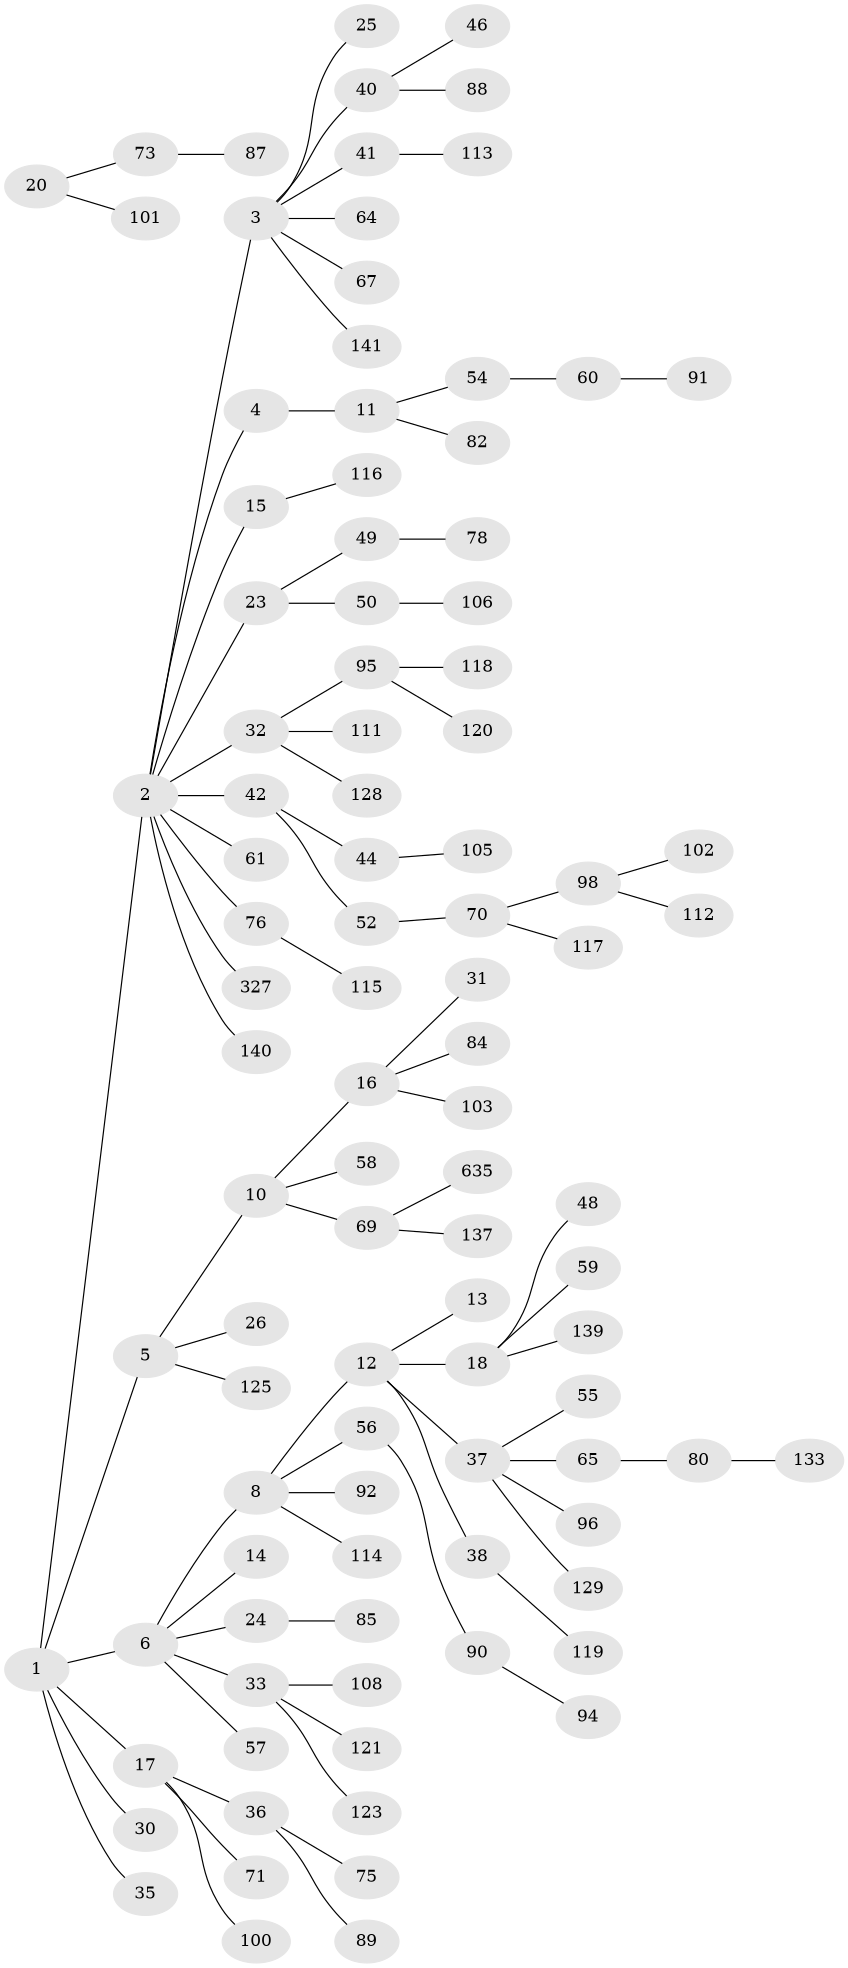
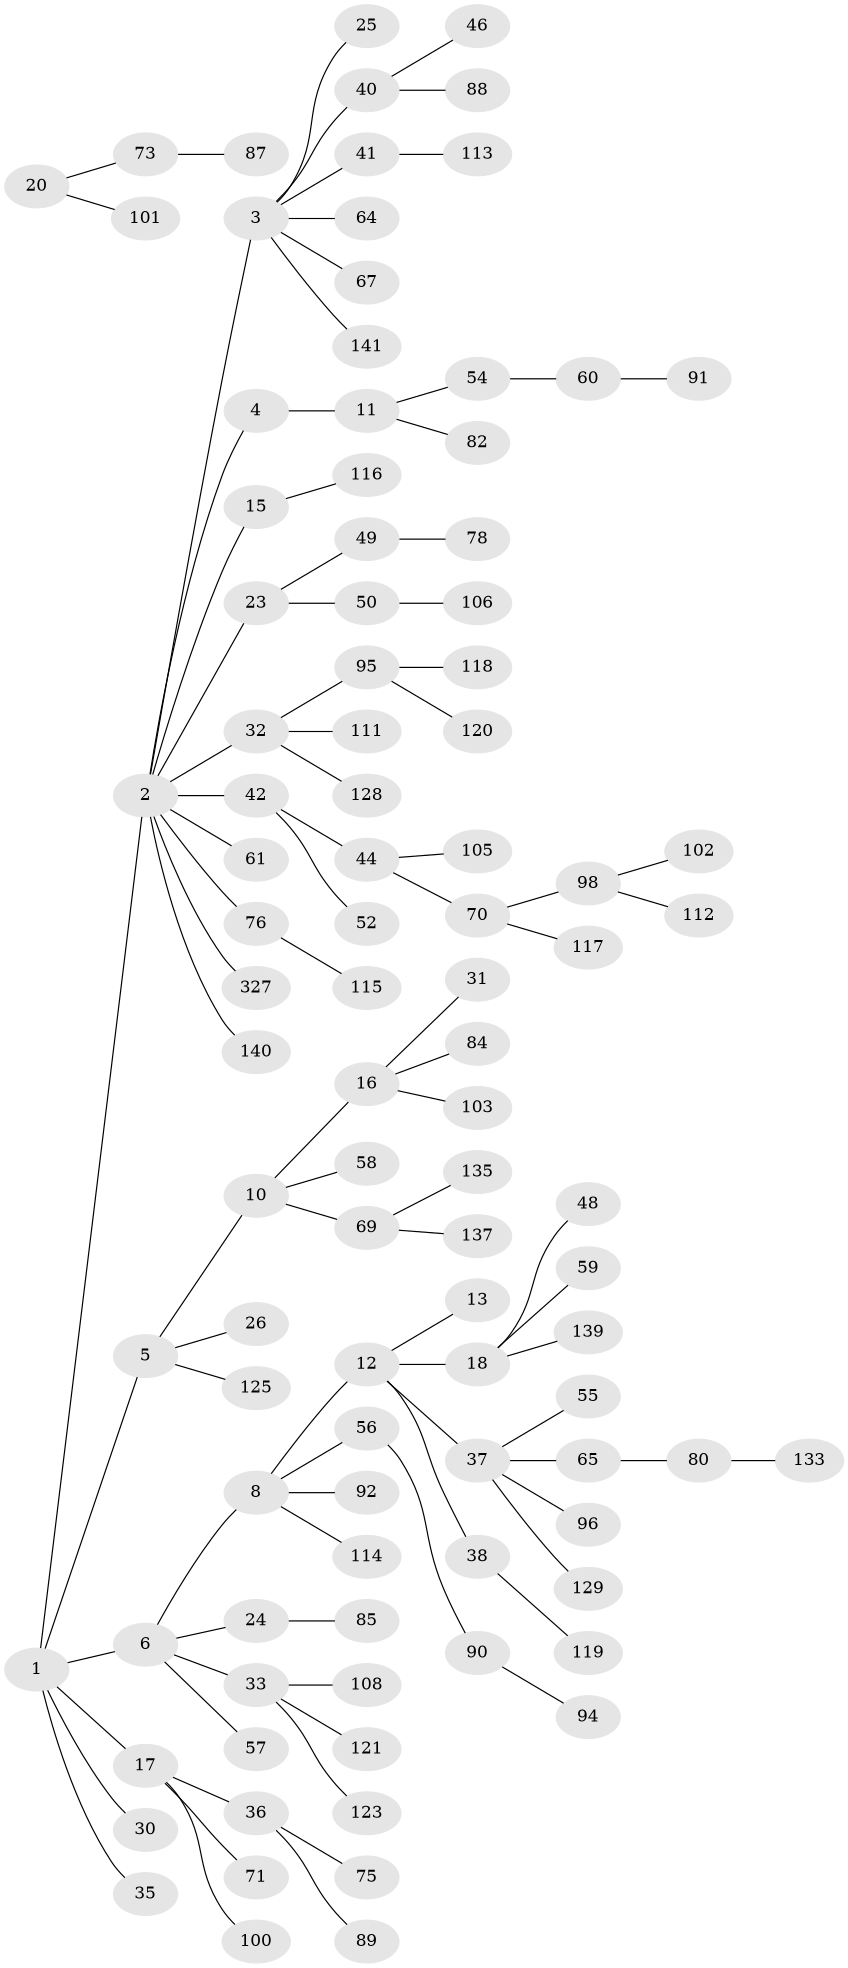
(422, 920) -> (422, 888)
(478, 1172) -> (478, 1172)
(256, 1557) -> none
